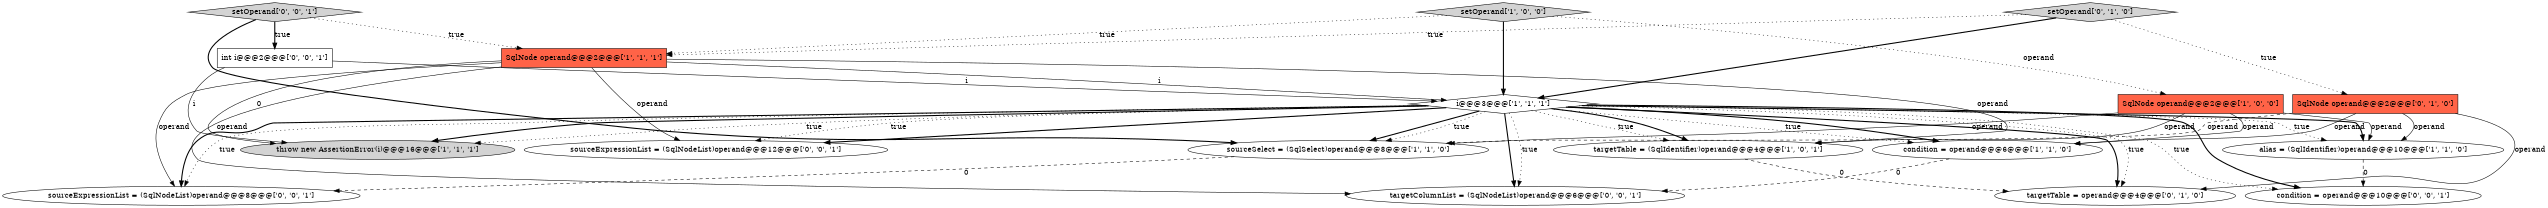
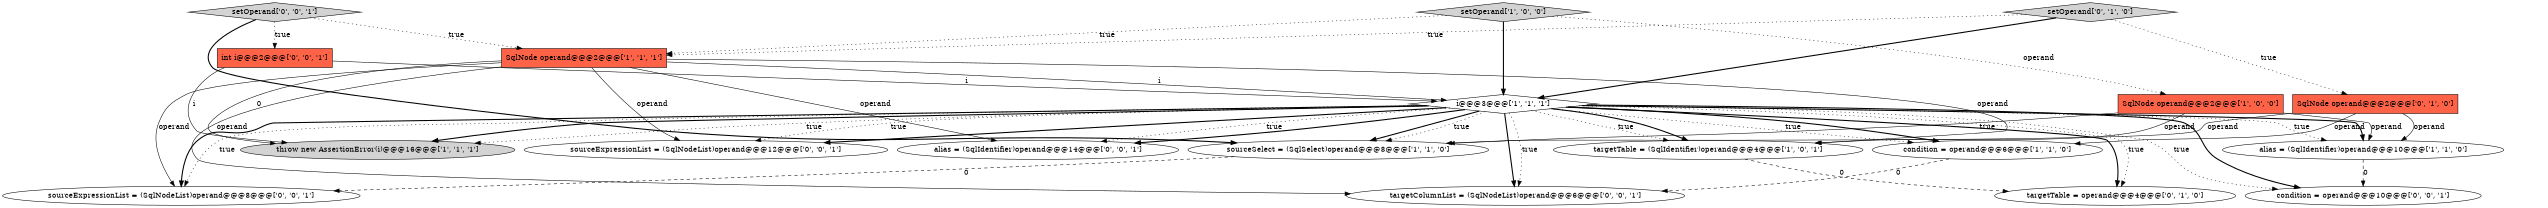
(275, 32) -> (275, 32)
(275, 58) -> (275, 58)
(1988, 127) -> (1988, 127)
(2191, 136) -> none
(1811, 140) -> (1811, 140)
none -> (1038, 150)
(2404, 177) -> none
